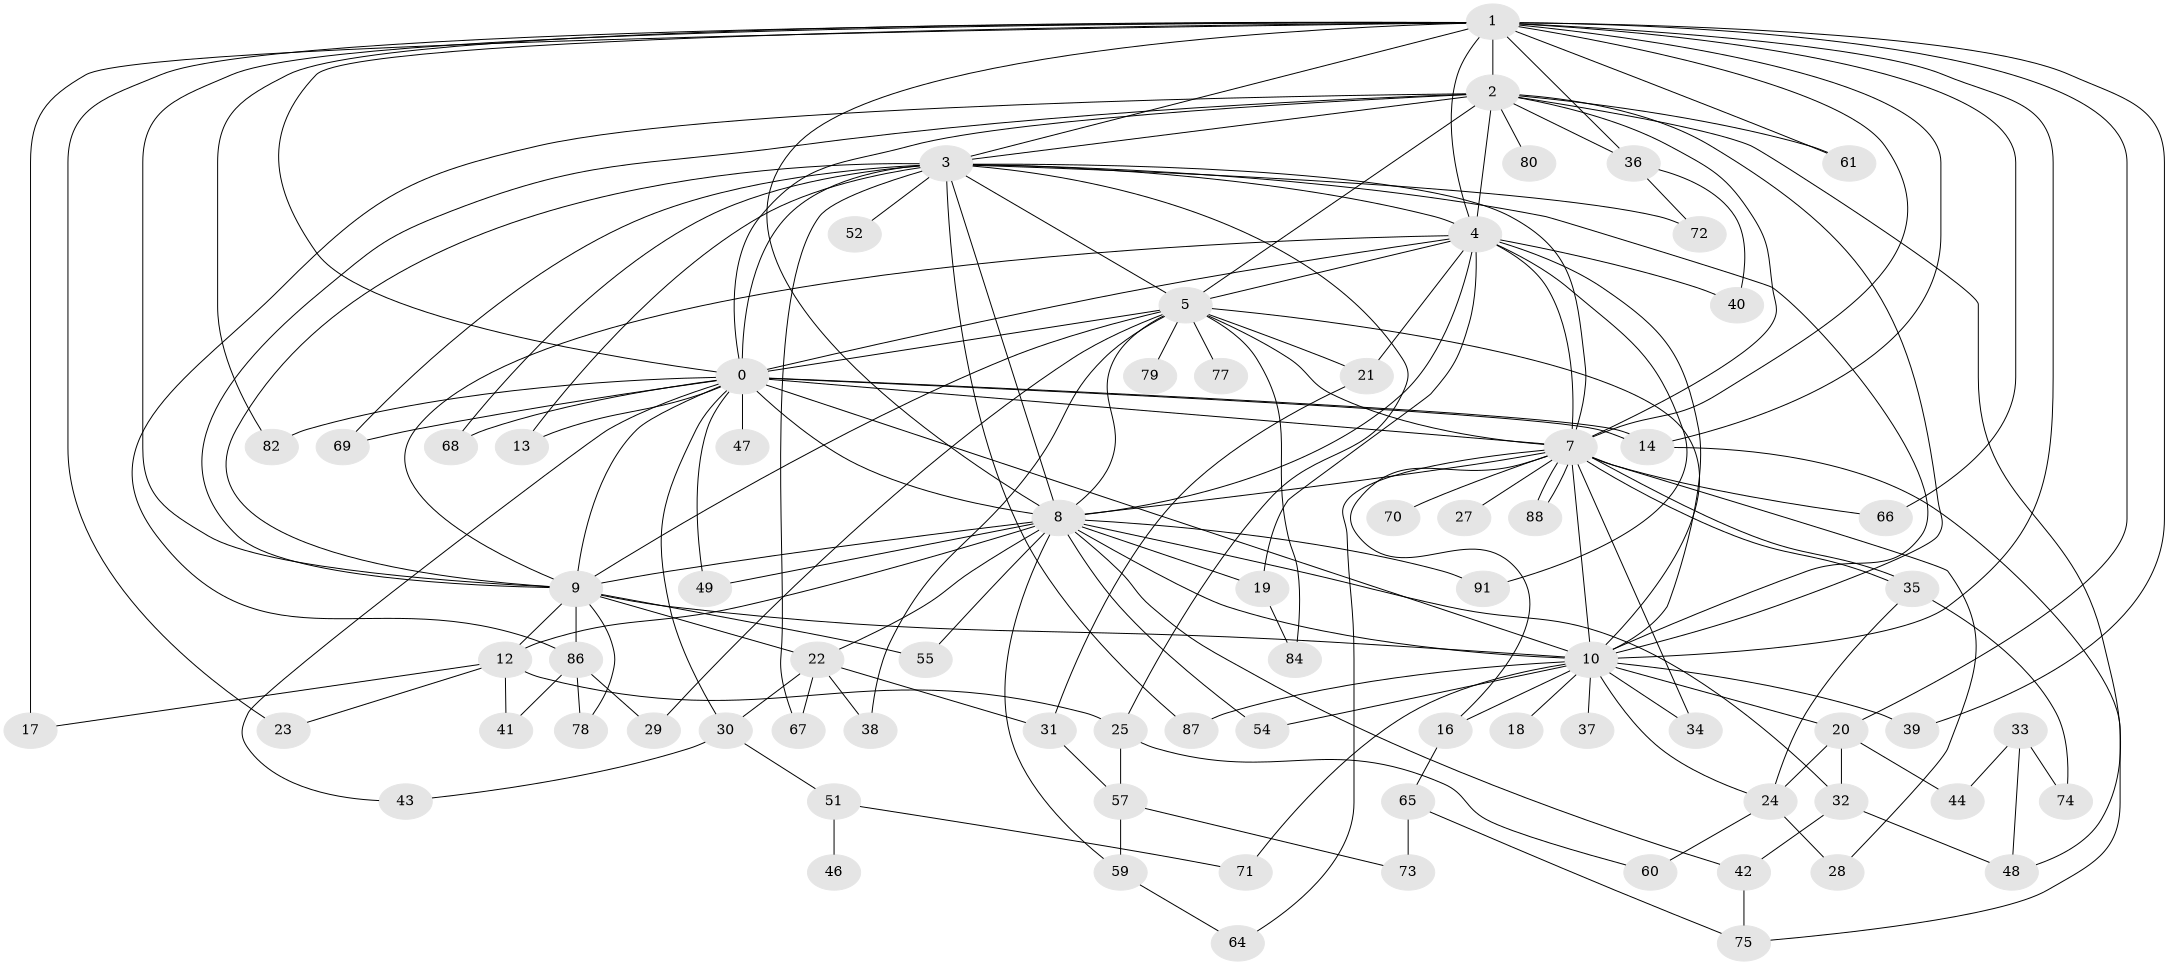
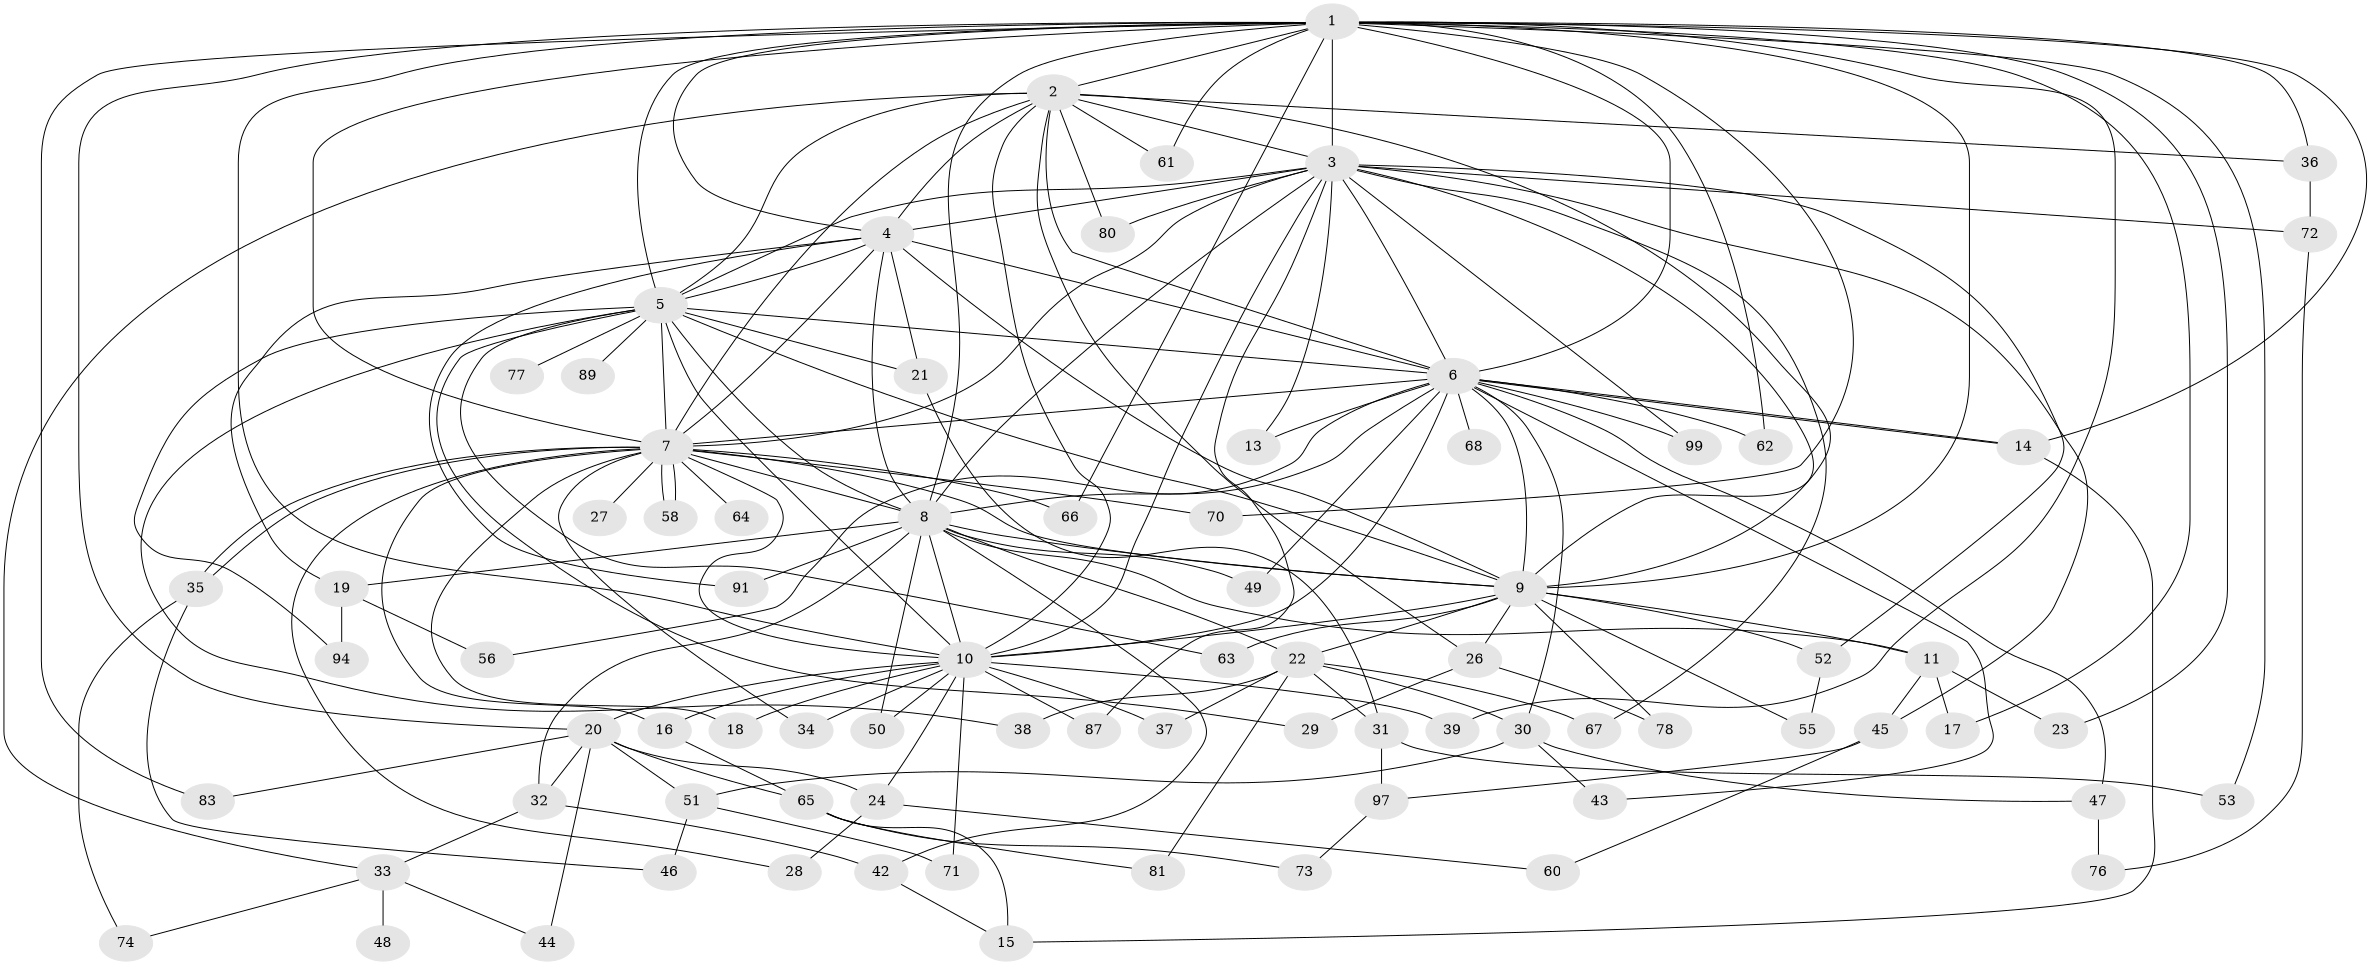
none -> (685, 69)
(661, 244) -> (1213, 196)
(1737, 305) -> none
(1978, 364) -> (174, 294)
none -> (1850, 369)
(742, 376) -> (1453, 376)
(1150, 376) -> (588, 376)
(1691, 397) -> none
(272, 447) -> (1766, 447)
(343, 447) -> (1695, 447)
(1535, 518) -> (671, 518)
none -> (1009, 525)
(991, 588) -> (1815, 700)
none -> (1708, 622)
none -> (435, 647)
none -> (487, 660)
(505, 660) -> (1932, 660)
(576, 660) -> (1475, 660)
none -> (1227, 660)
(1295, 660) -> (342, 660)
(1824, 686) -> (294, 840)
none -> (1231, 695)
(506, 731) -> none
(1121, 731) -> (1881, 731)
(1262, 731) -> (877, 731)
none -> (643, 766)
none -> (697, 771)
none -> (1805, 790)
none -> (208, 802)
(1121, 802) -> (1382, 802)
none -> (2227, 802)
(1927, 837) -> (461, 837)
(1121, 872) -> none
none -> (1158, 872)
none -> (2098, 872)
(1744, 943) -> (1006, 943)
